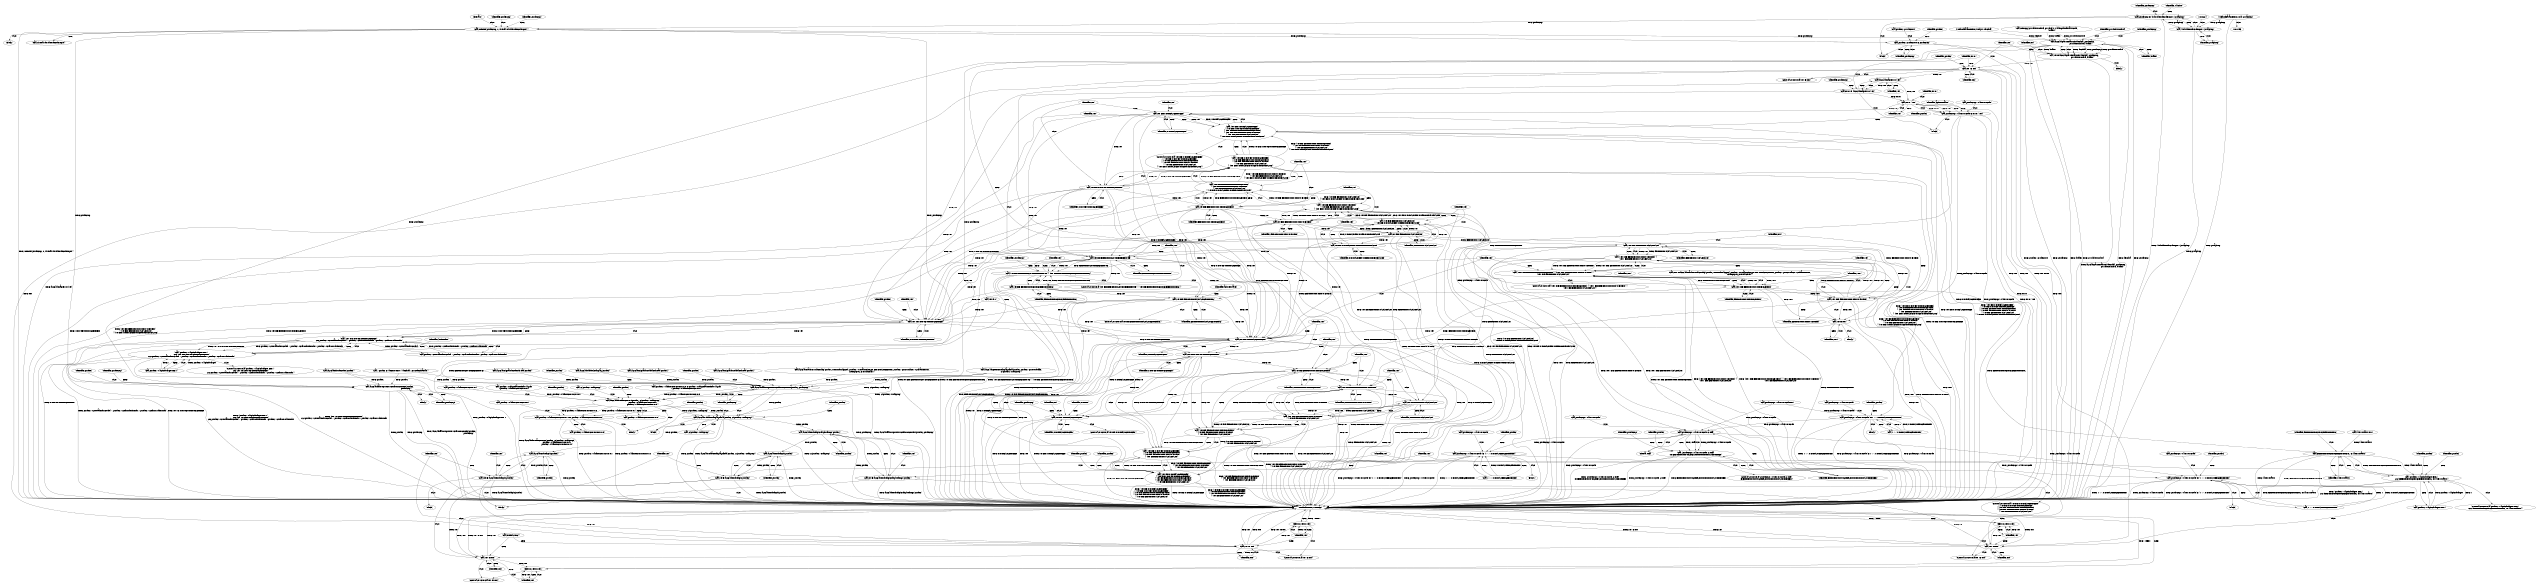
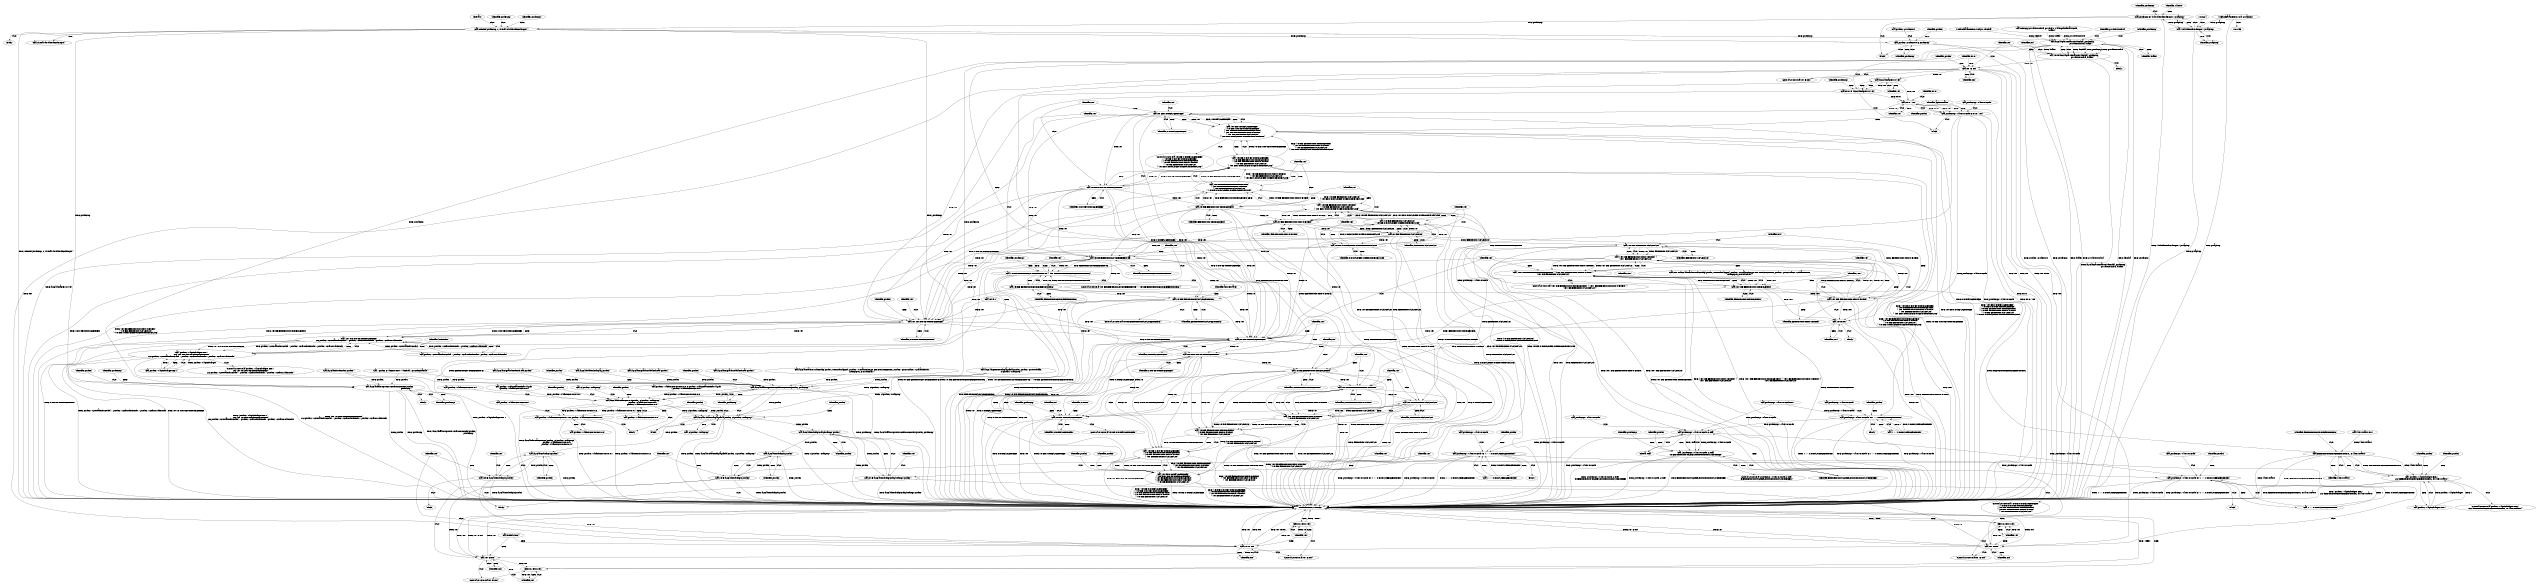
(2006, 371) -> (2006, 371)
